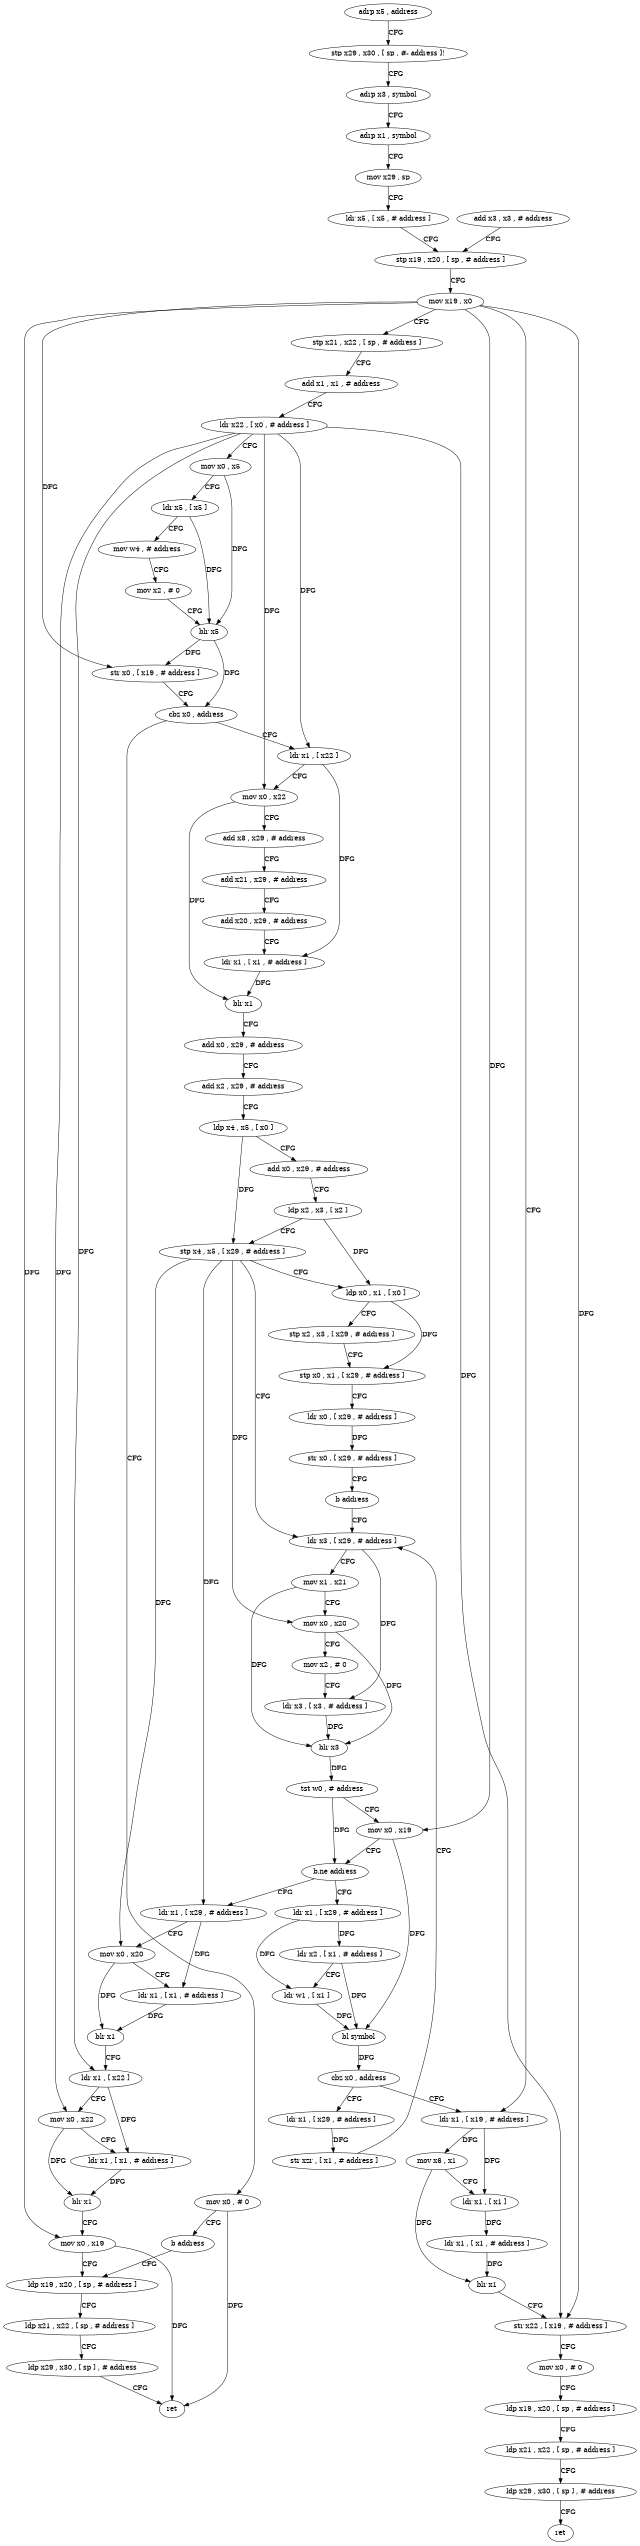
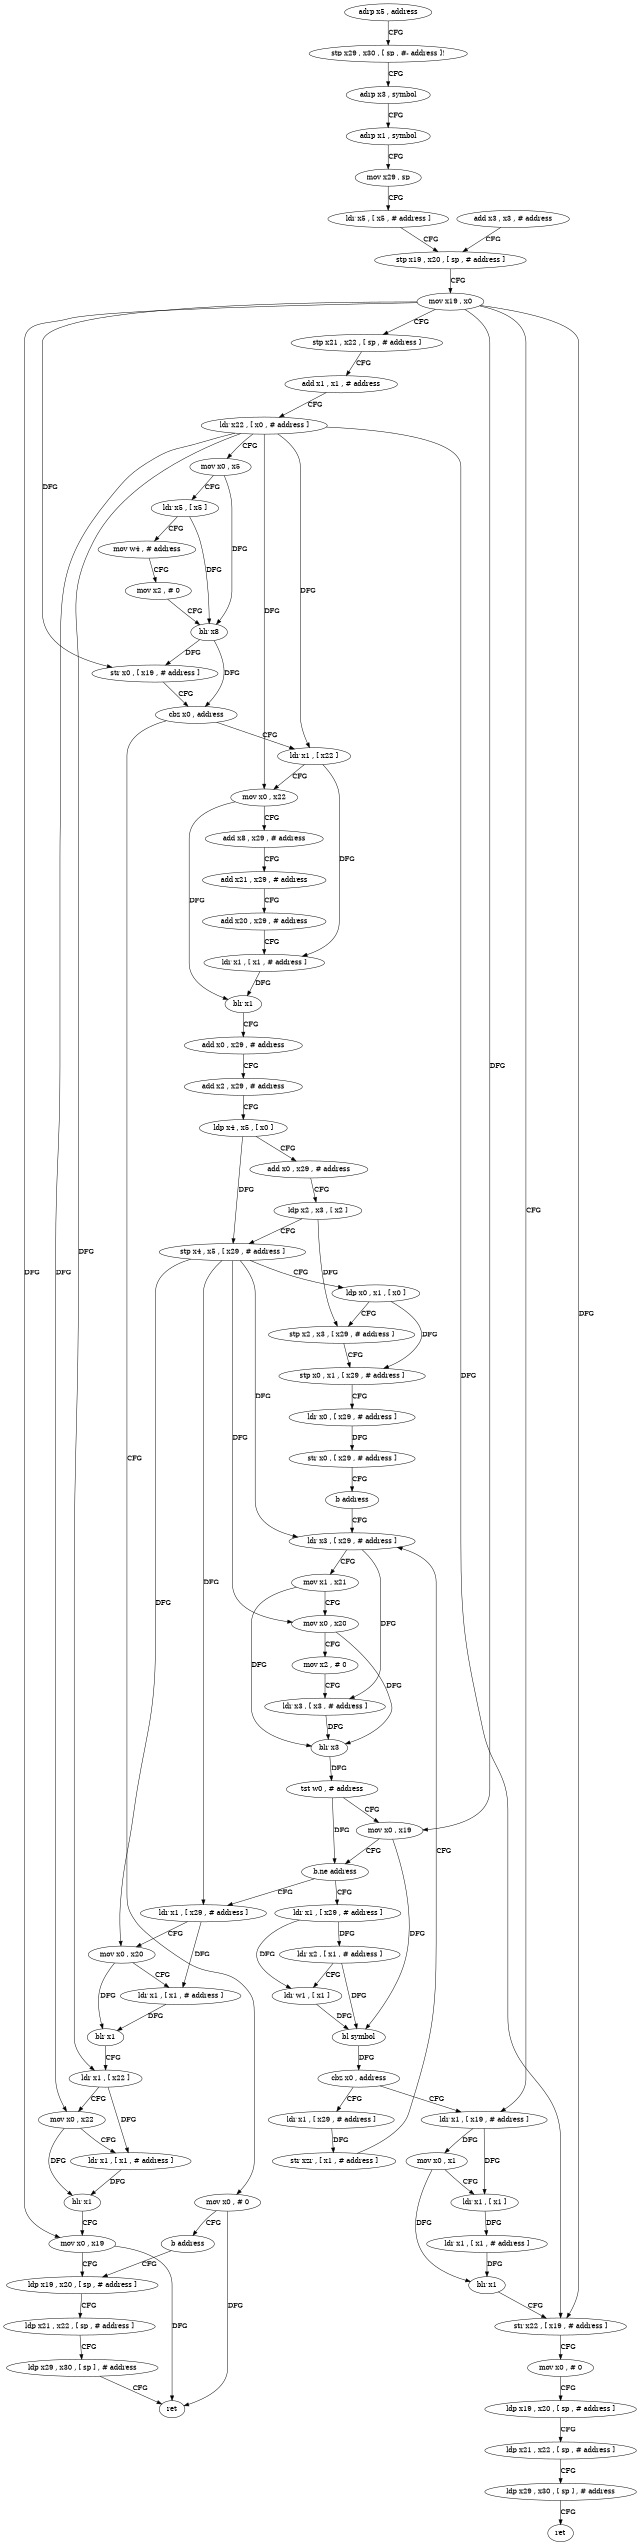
(209, 632) -> (209, 632)
(345, 1250) -> (322, 1271)
(263, 1397) -> (263, 1397)
(437, 2161) -> (437, 2161)
